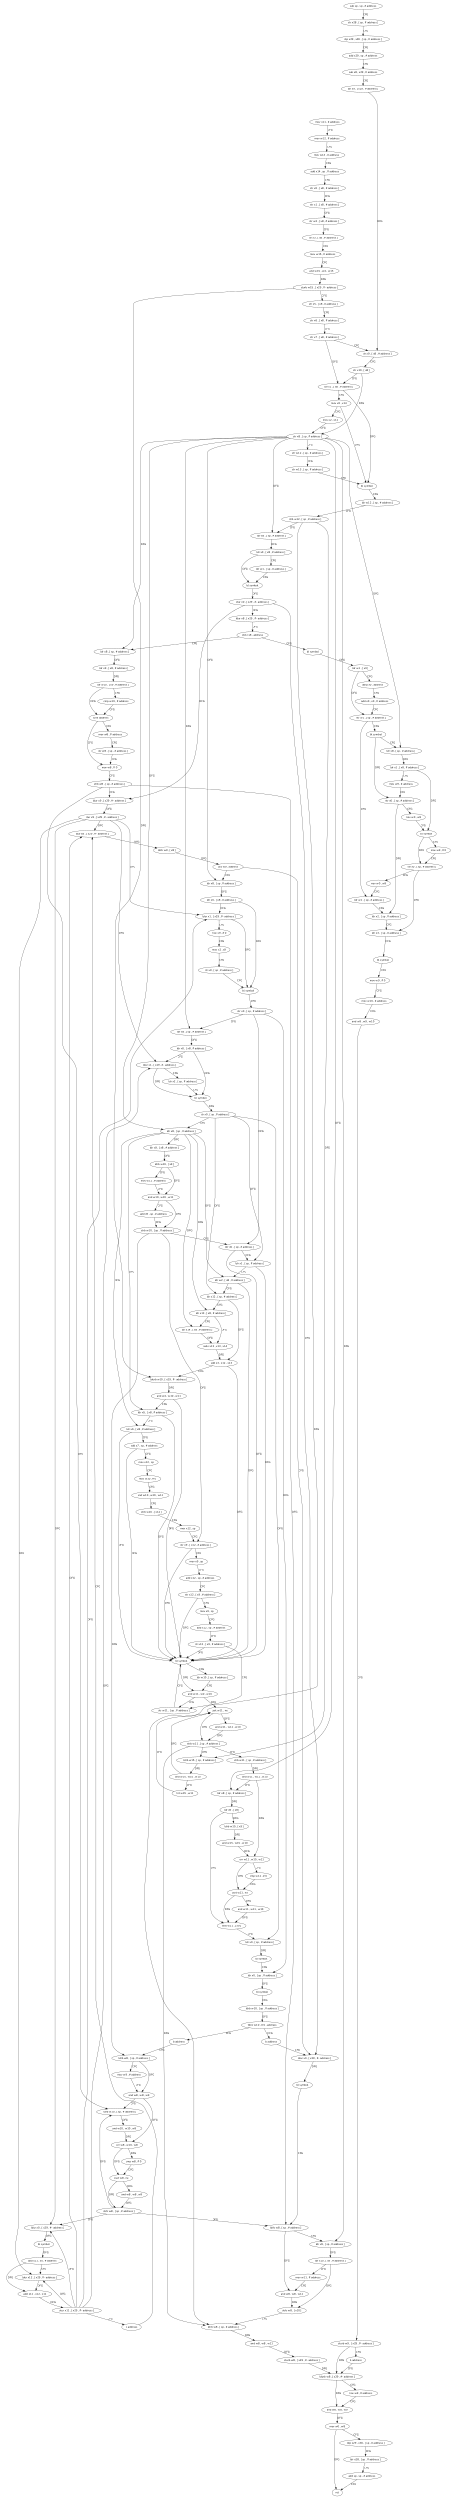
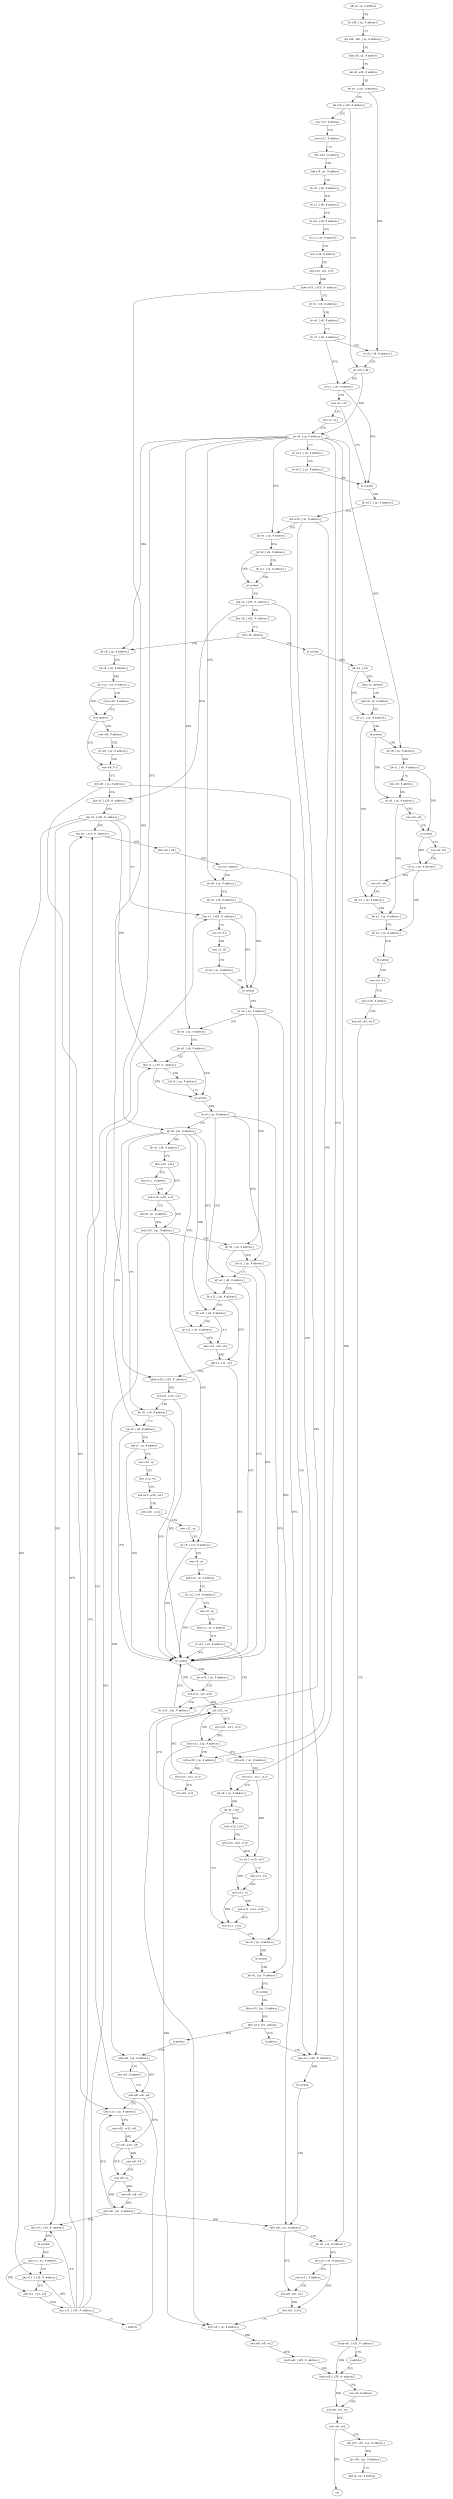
none -> (349, 105)
(350, 2484) -> none
